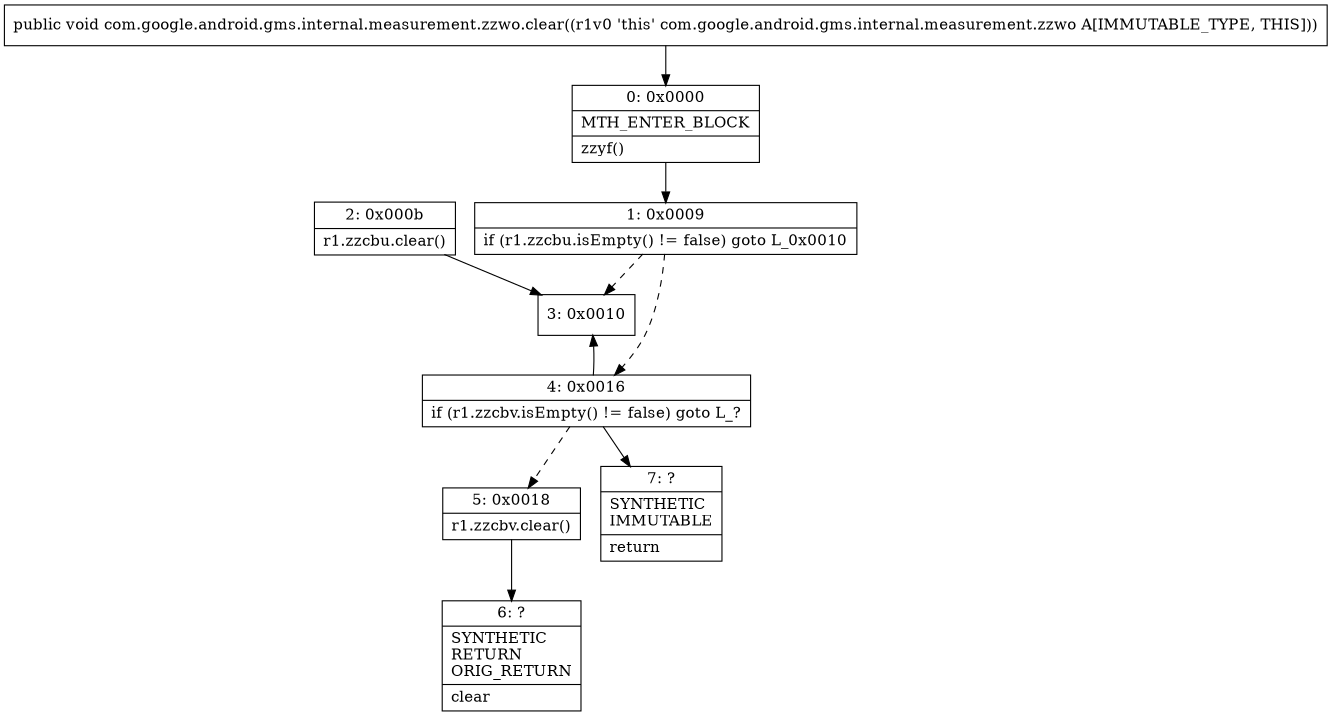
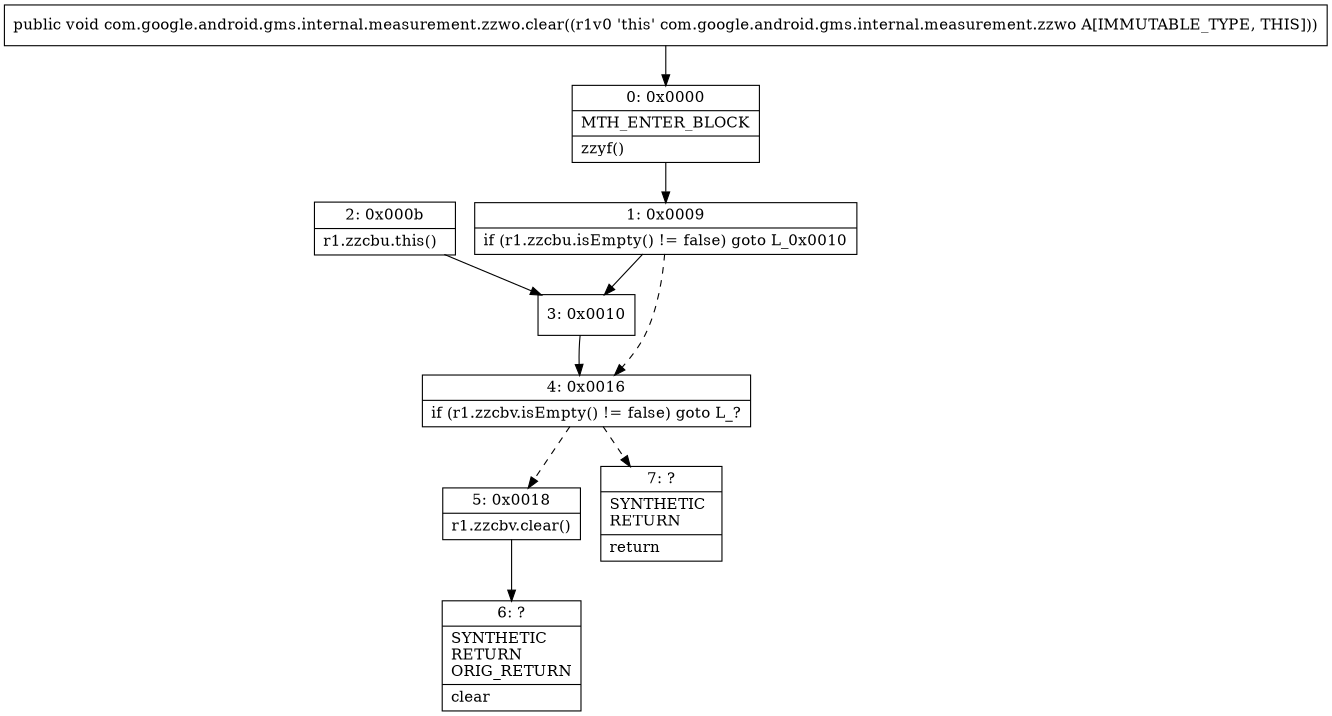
(385, 241) -> (380, 241)
(627, 270) -> (627, 270)
(594, 361) -> (579, 350)
(614, 442) -> (614, 442)
(661, 521) -> (645, 521)
